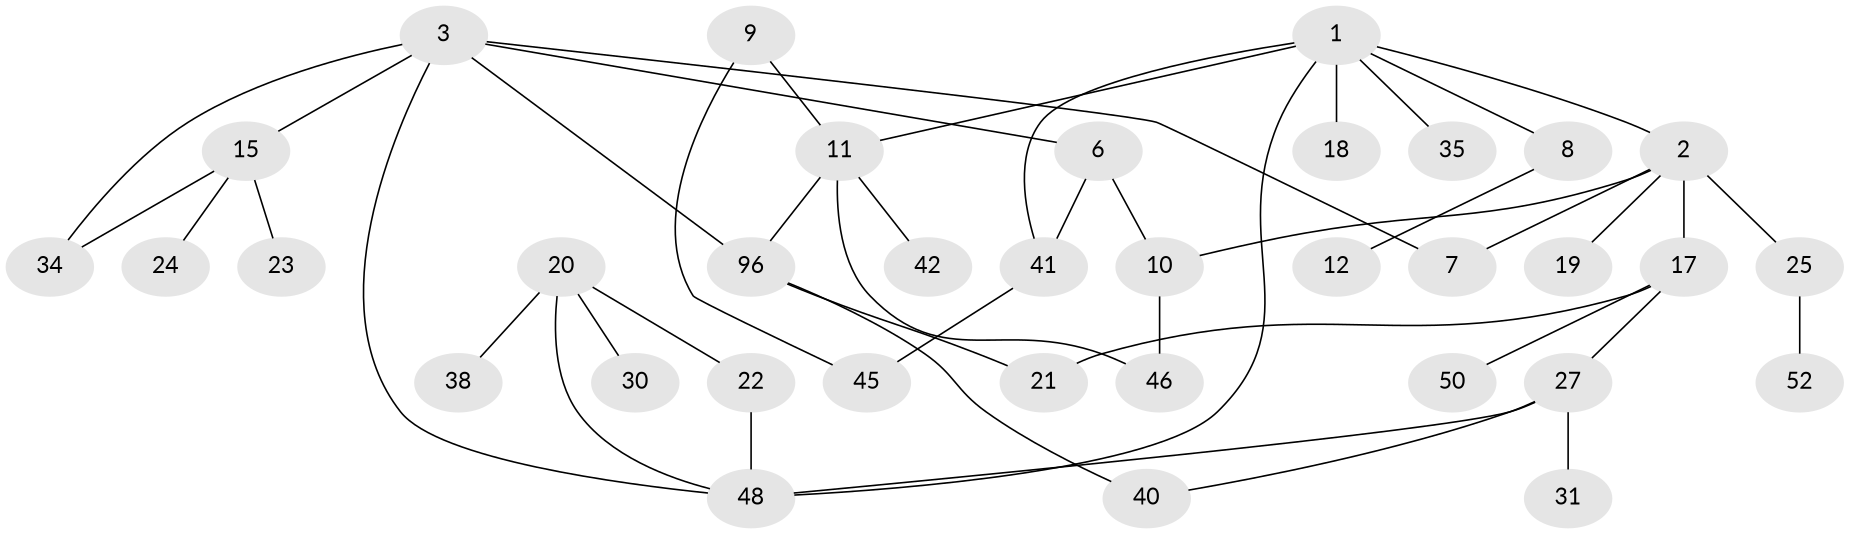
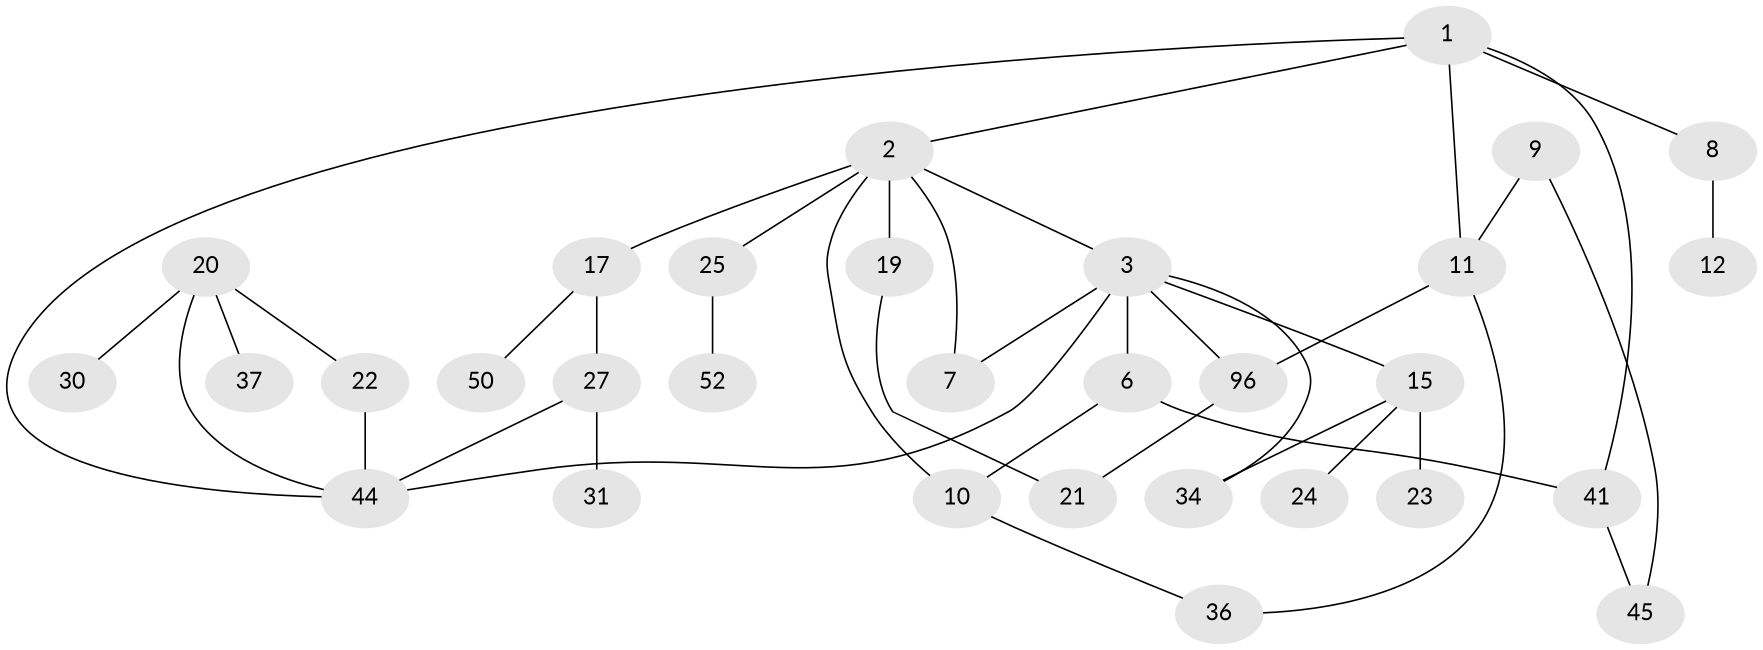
(1337, 151) -> none
(1452, 151) -> none
none -> (1008, 209)
(928, 267) -> none
(1364, 325) -> (912, 421)
(458, 383) -> (249, 383)
(1160, 383) -> (1219, 614)
(751, 499) -> (365, 499)
(1147, 499) -> none
